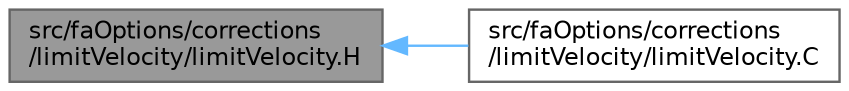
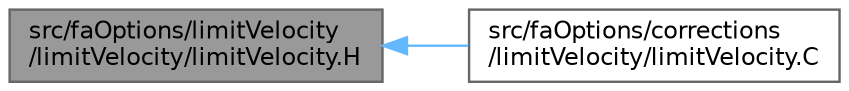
(196, 46) -> (196, 46)
